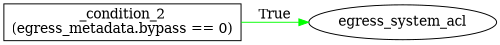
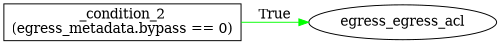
(403, 22) -> (403, 22)
